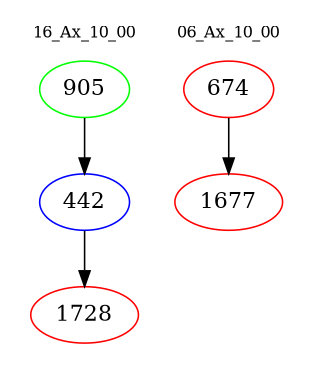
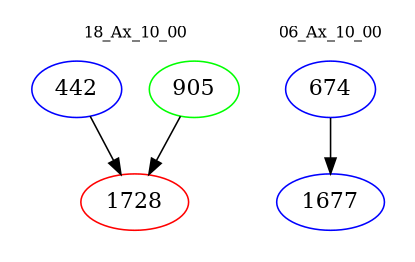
(85, 34) -> (136, 34)
(229, 89) -> (331, 89)
(85, 138) -> (168, 138)
(229, 202) -> (331, 202)
